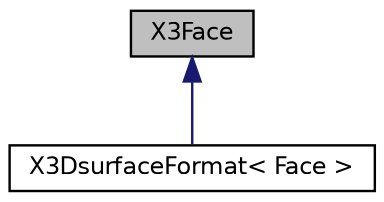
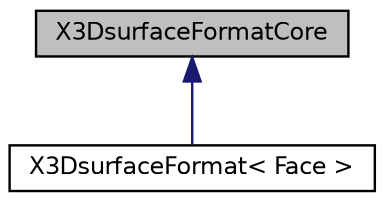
(192, 34) -> (192, 34)
